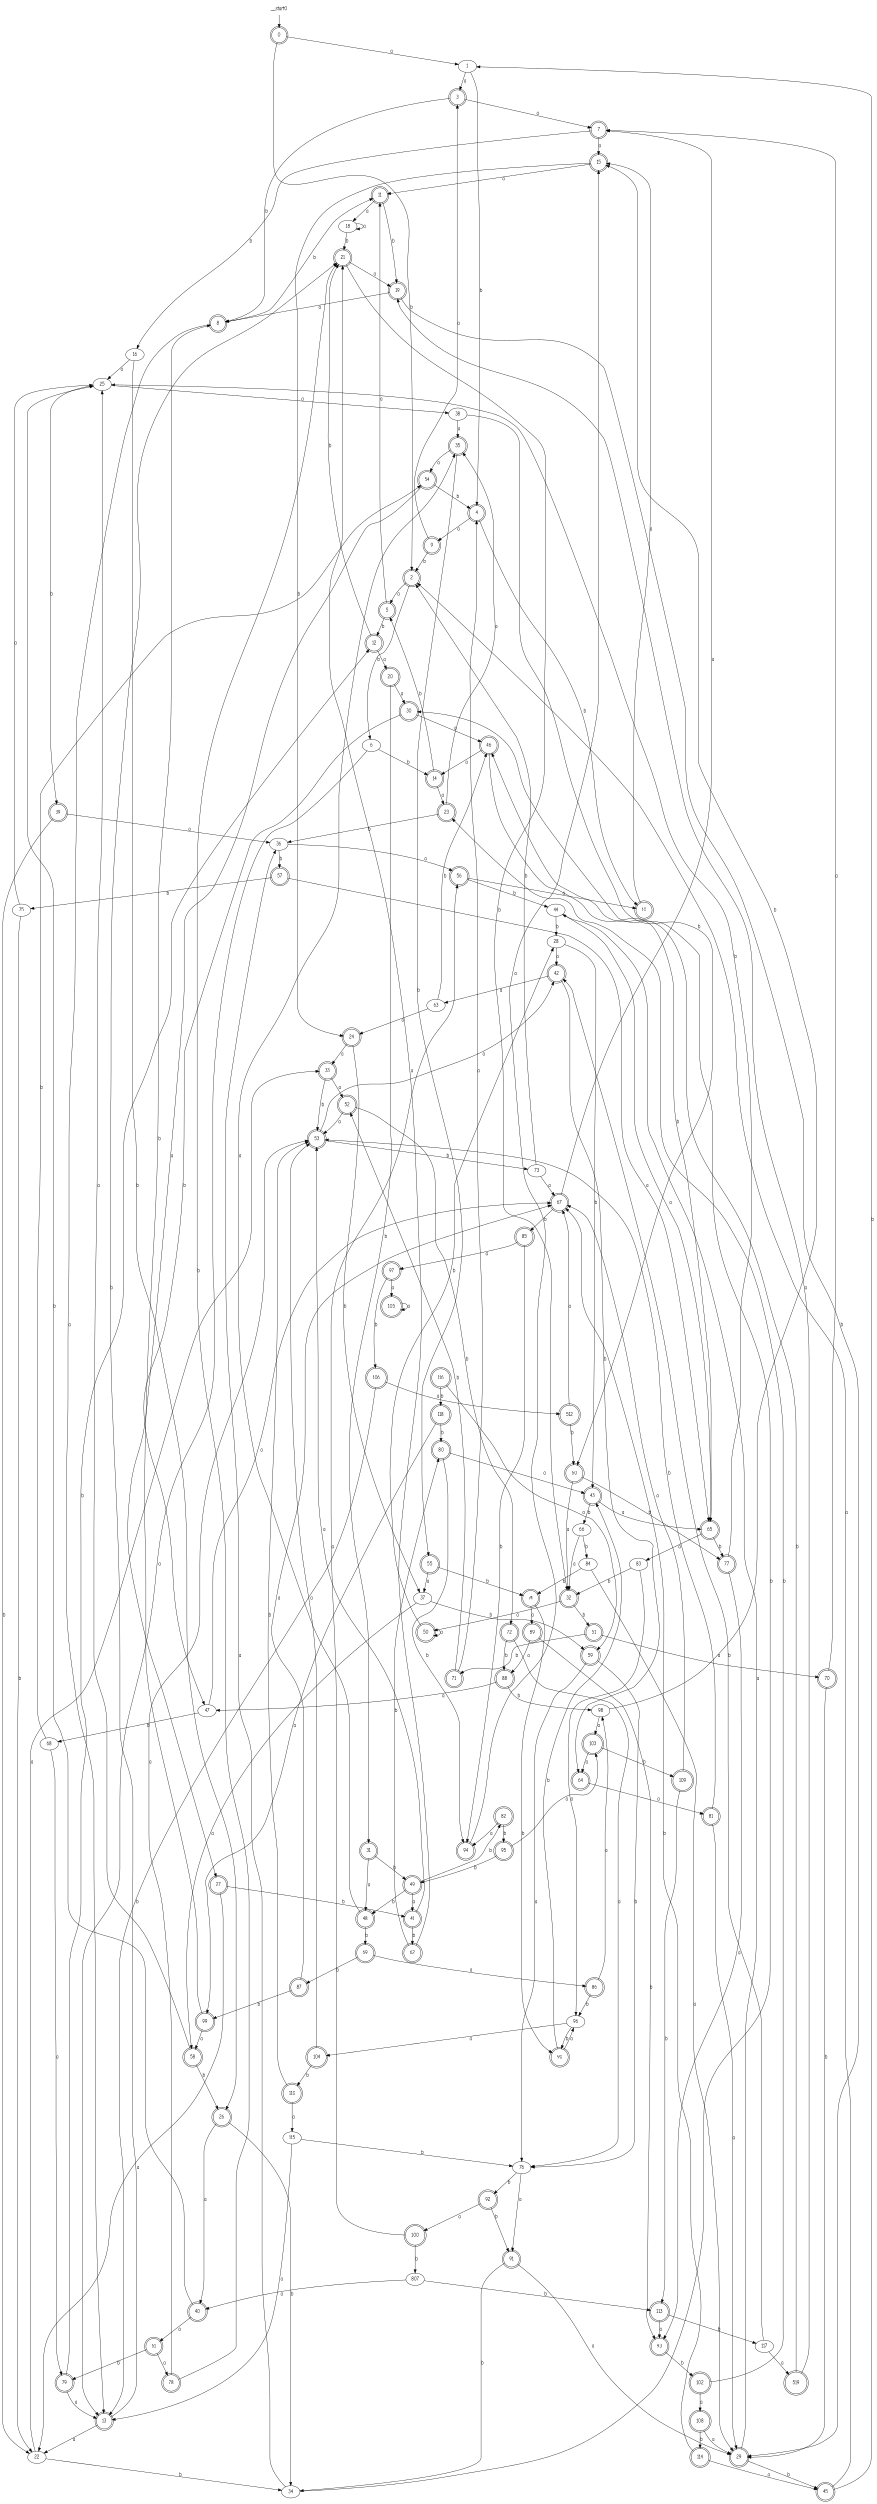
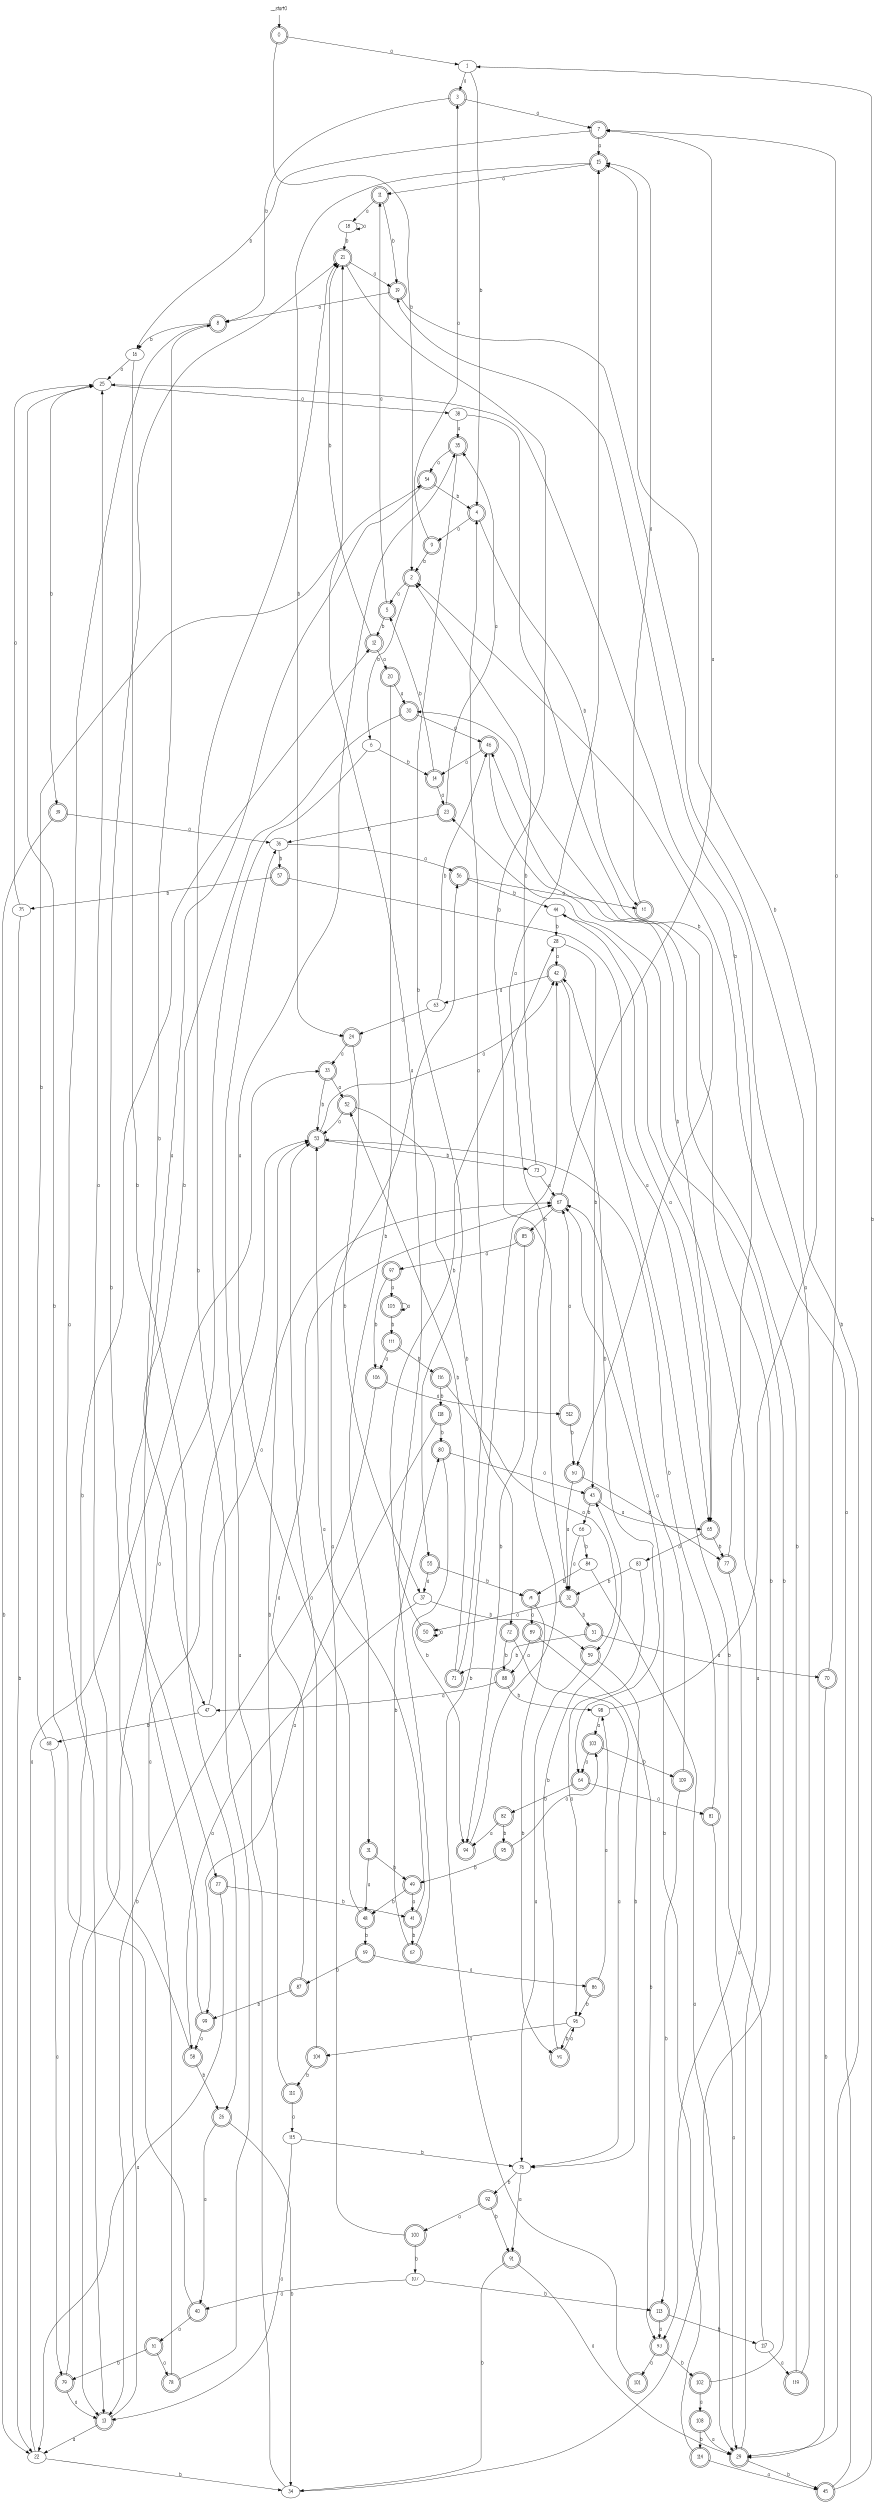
(301, 268) -> (173, 328)
none -> (392, 1342)
(467, 1863) -> (547, 1796)
(415, 2279) -> (415, 2279)
none -> (637, 2383)
(796, 2383) -> (796, 2383)
